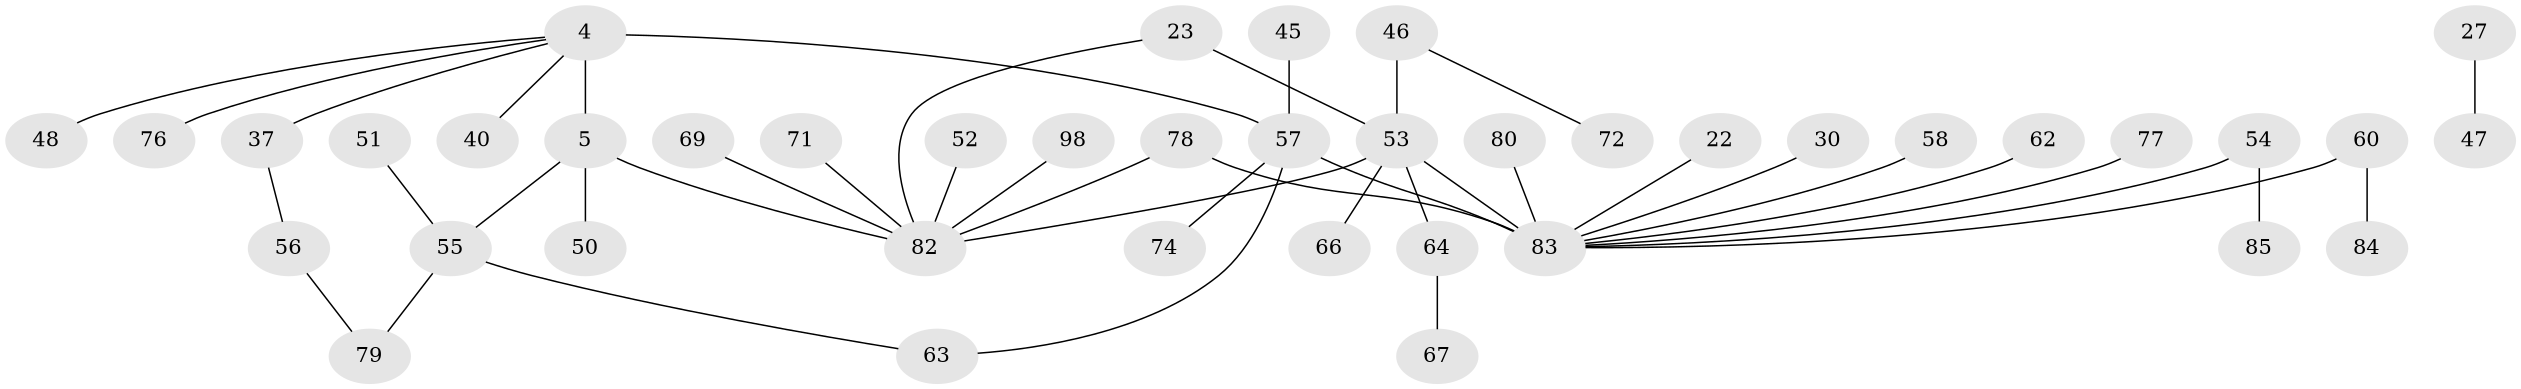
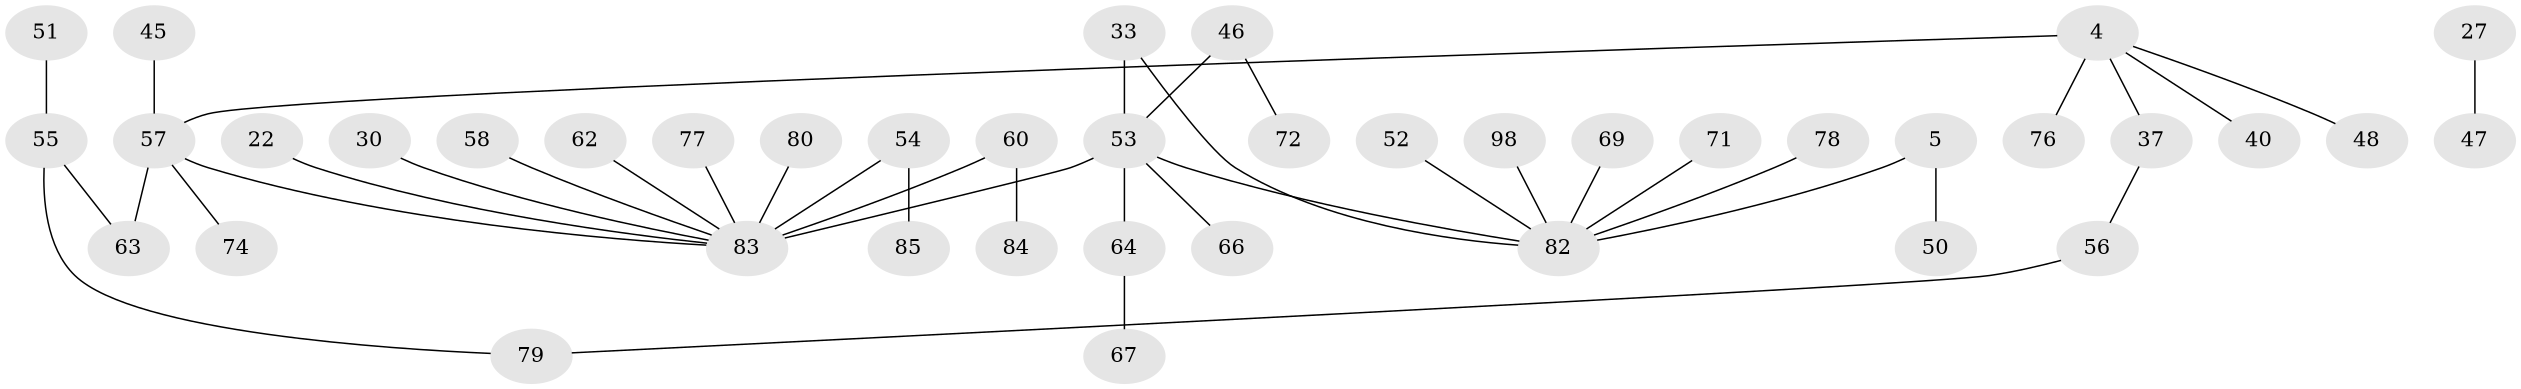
(1181, 33) -> (1124, 33)
(585, 87) -> none
(1348, 193) -> none
(518, 195) -> none
